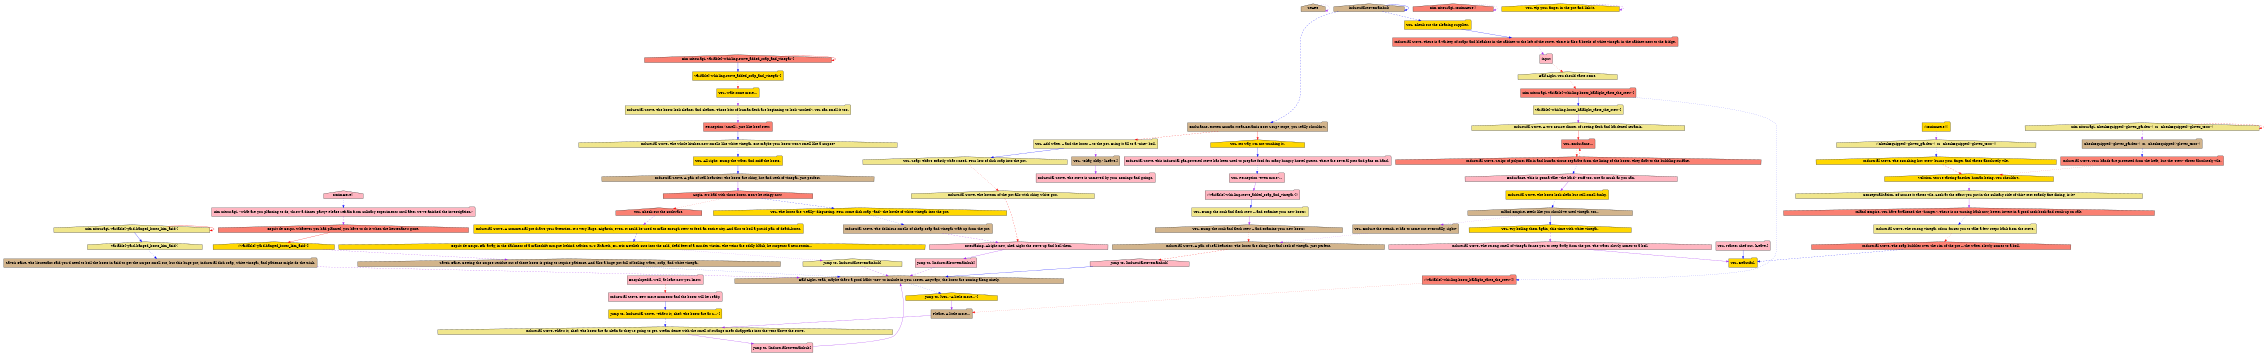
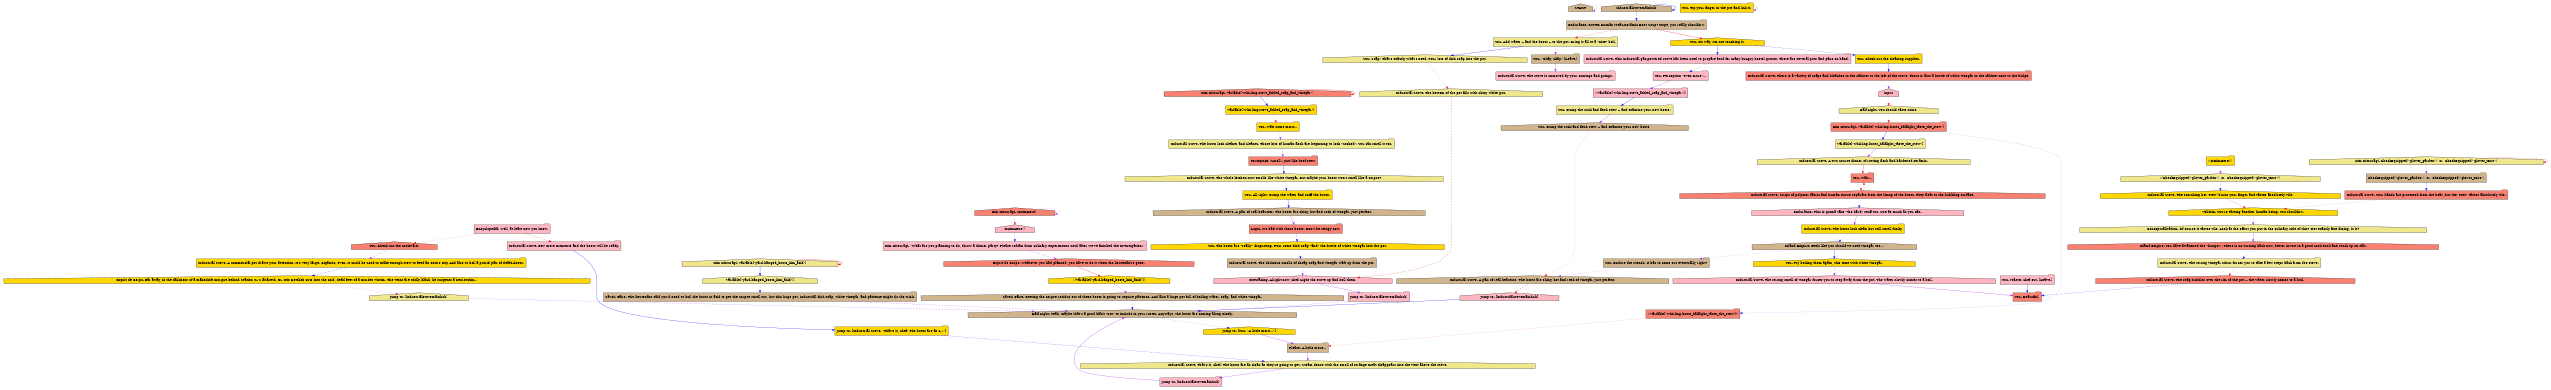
(1561, 8) -> (1717, 8)
(1401, 16) -> (1804, 50)
(1546, 59) -> (1889, 93)
(1578, 144) -> (1862, 178)
(738, 195) -> (1296, 229)
(699, 203) -> (450, 238)
none -> (1015, 219)
(1743, 263) -> (2027, 297)
